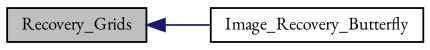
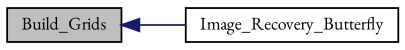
(77, 25) -> (64, 25)
